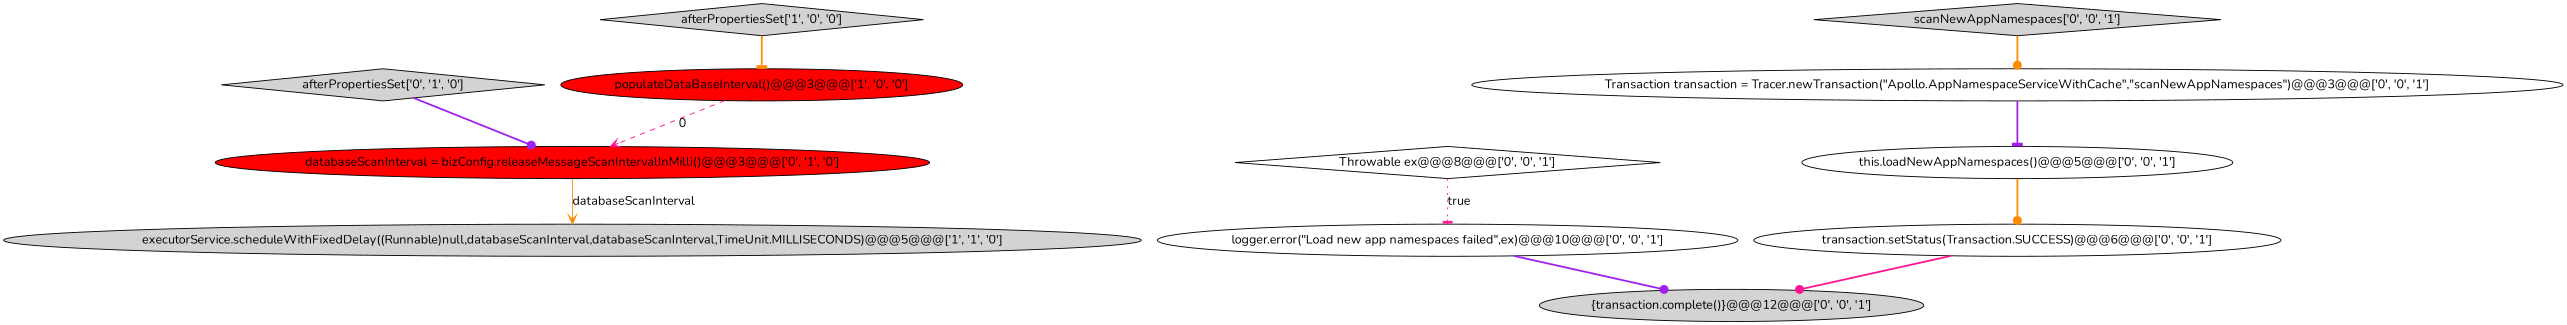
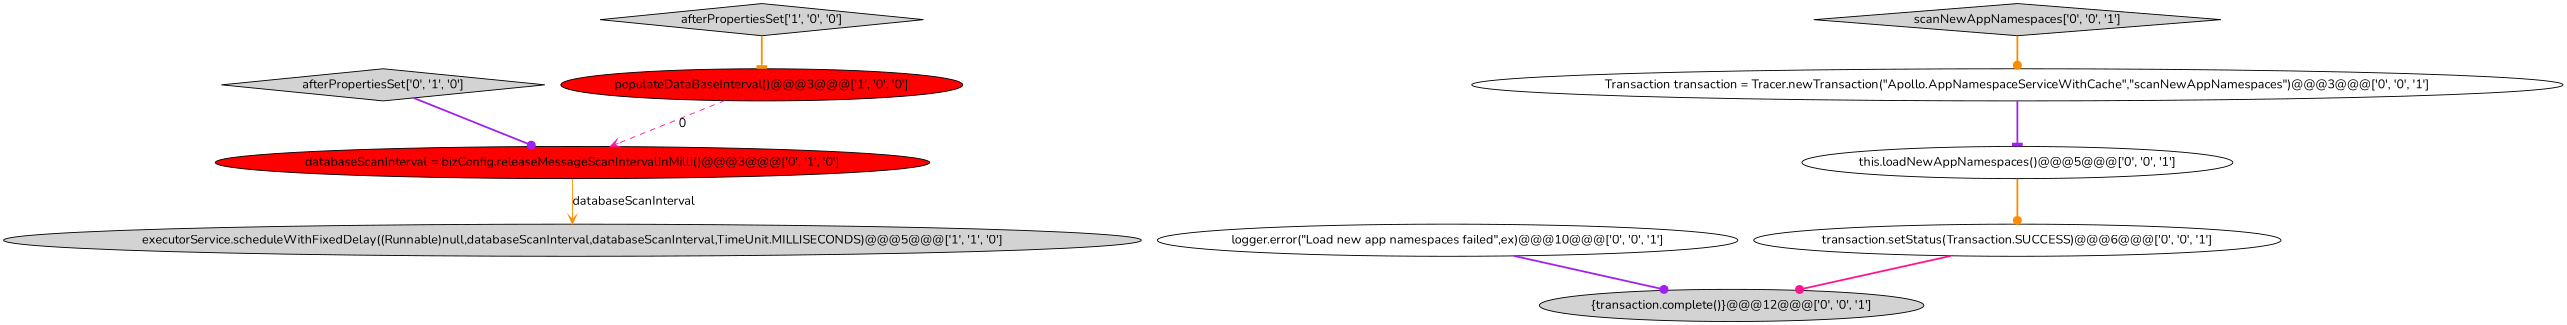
(1448, 163) -> none
